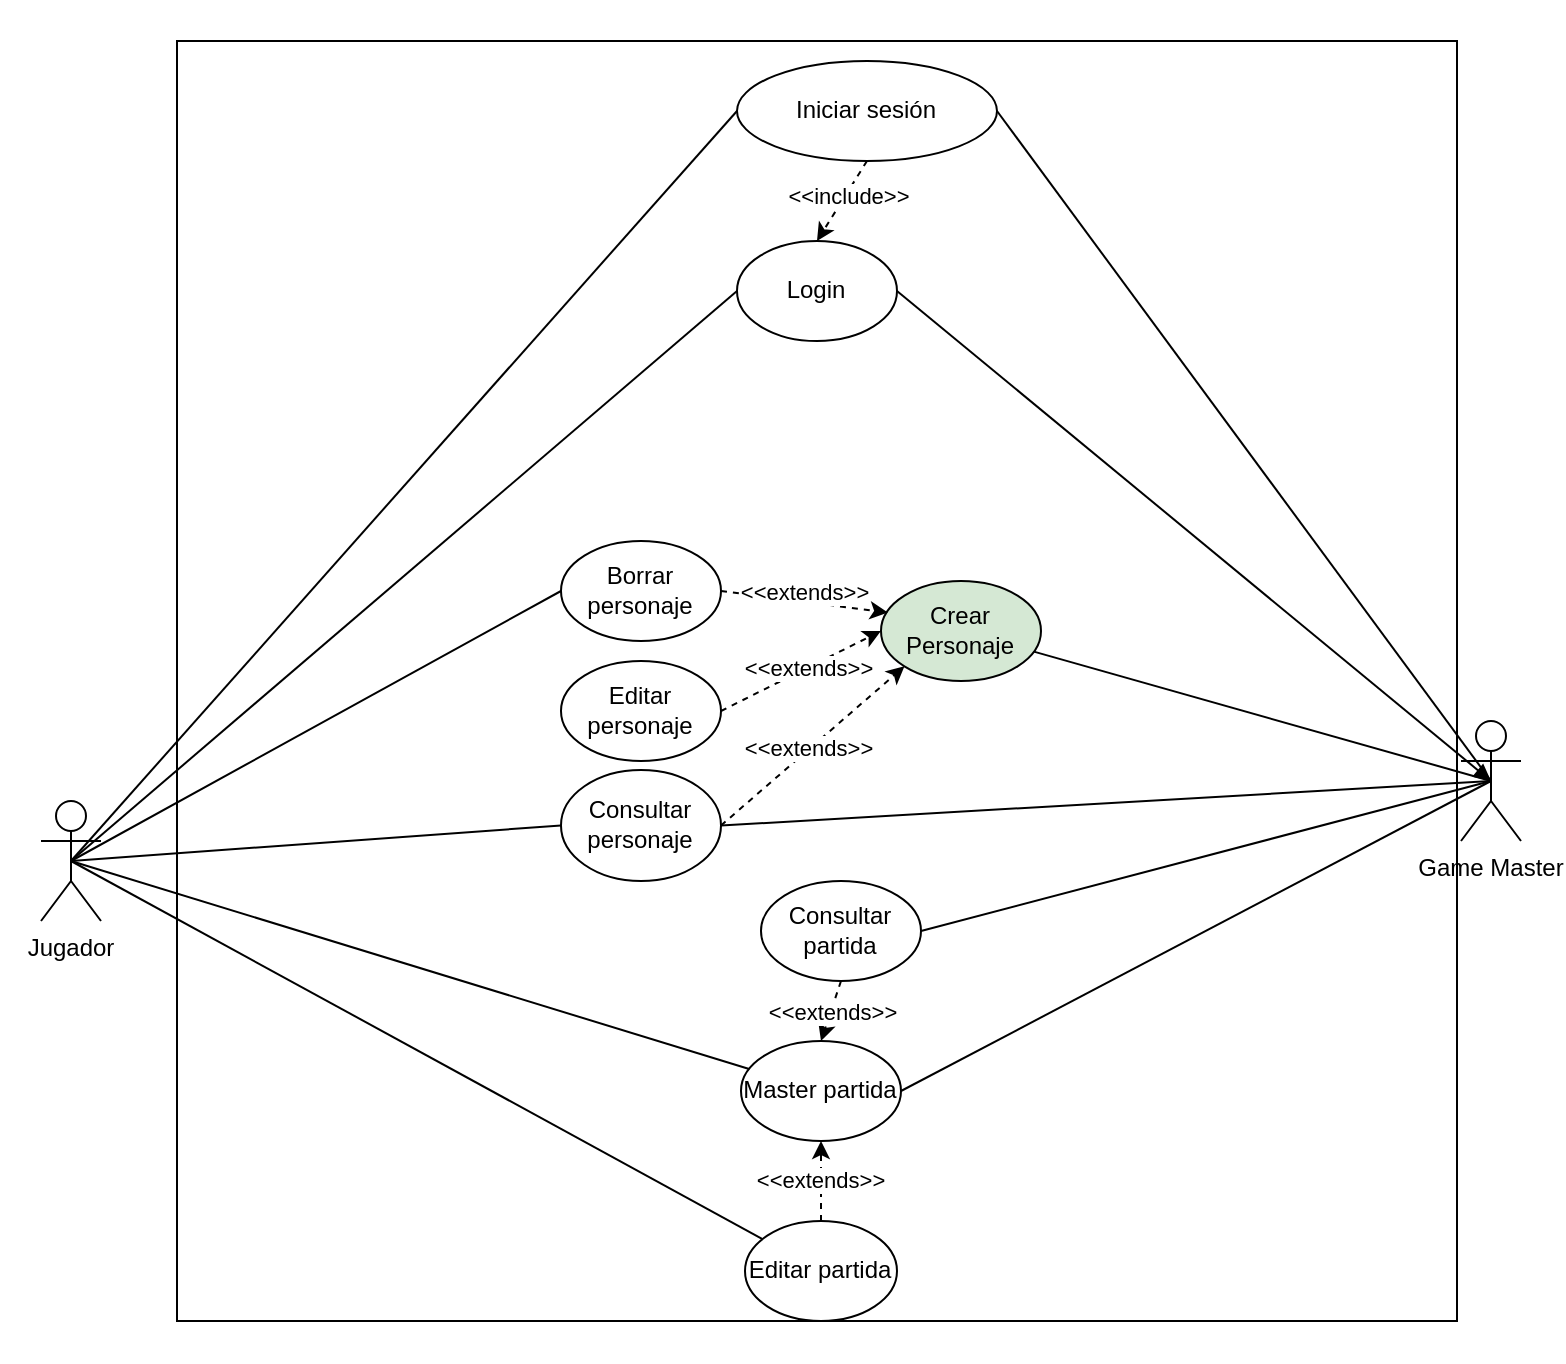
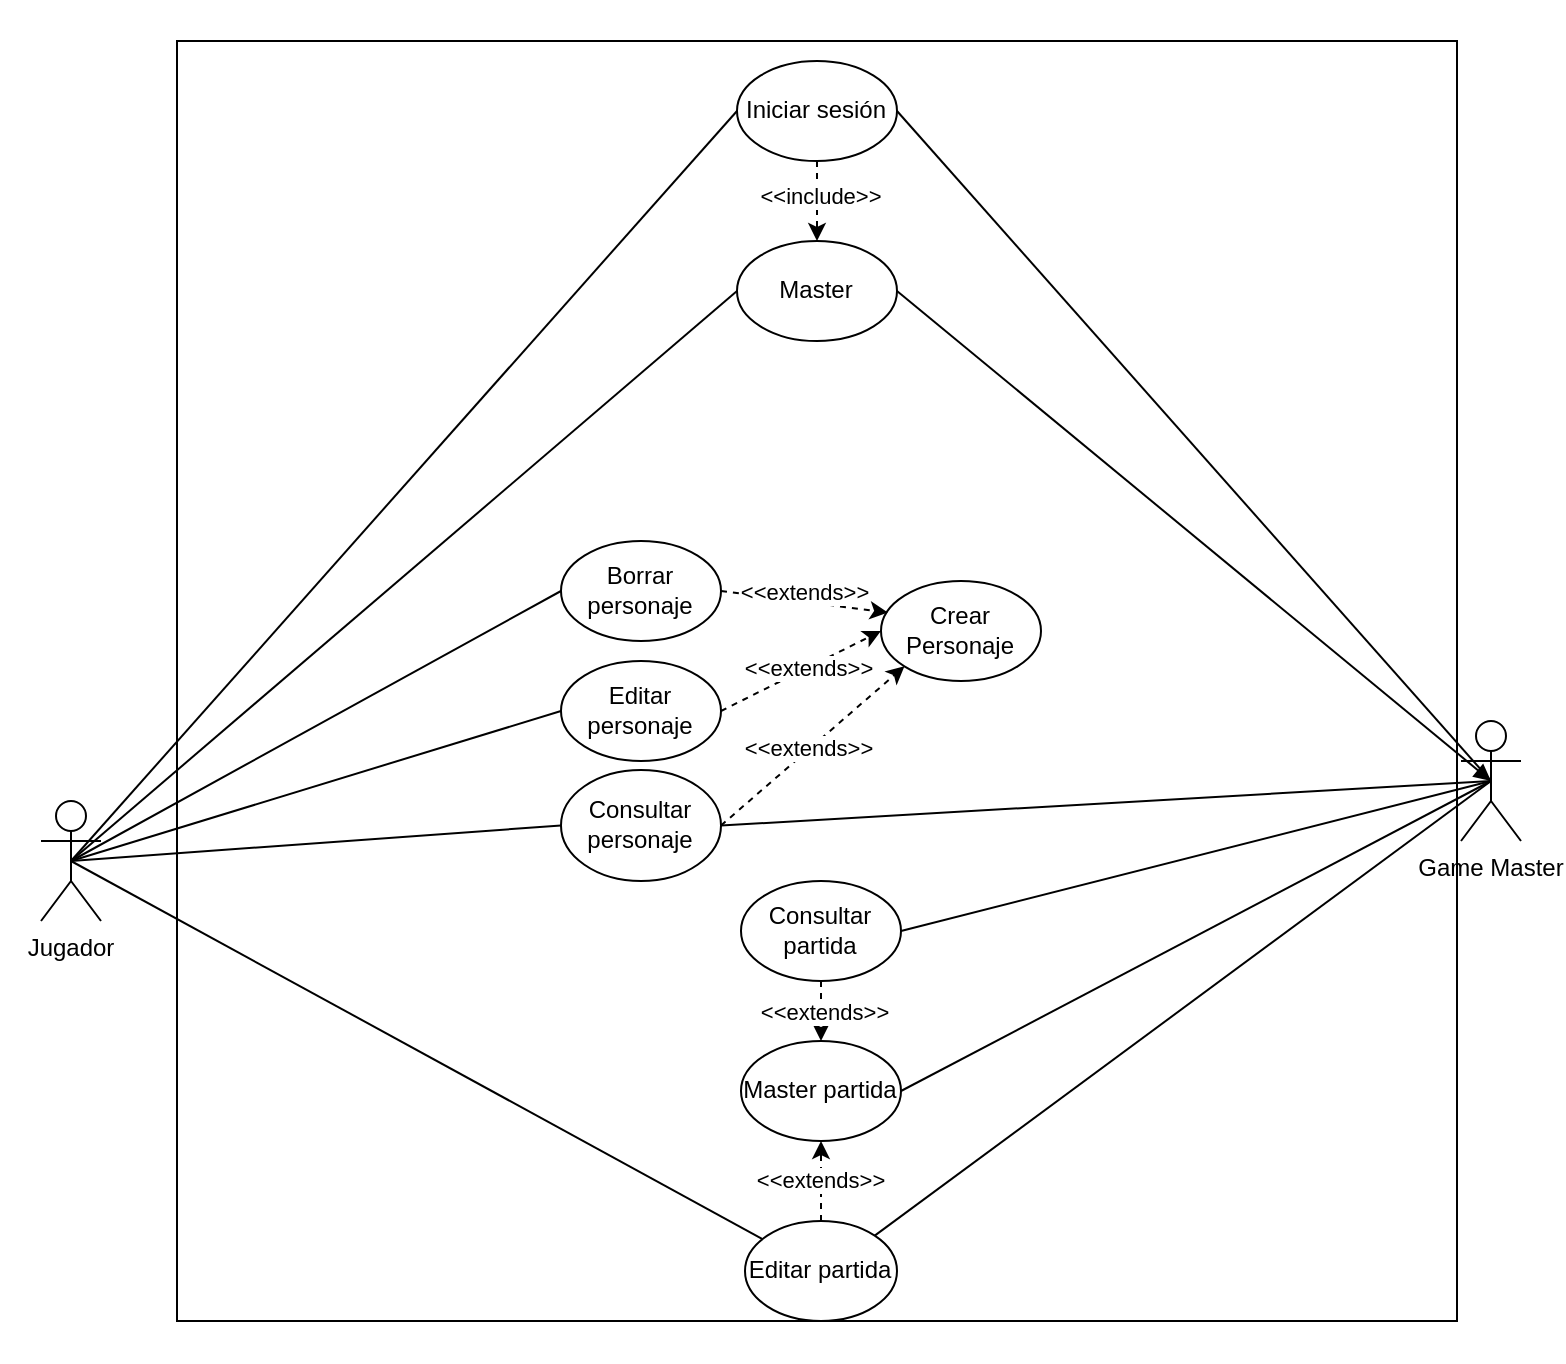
(867, 111) -> (817, 111)
(817, 291) -> (817, 291)
(961, 631) -> (961, 631)
(1260, 716) -> (1174, 1015)
(841, 931) -> (821, 931)
(417, 967) -> (327, 782)
